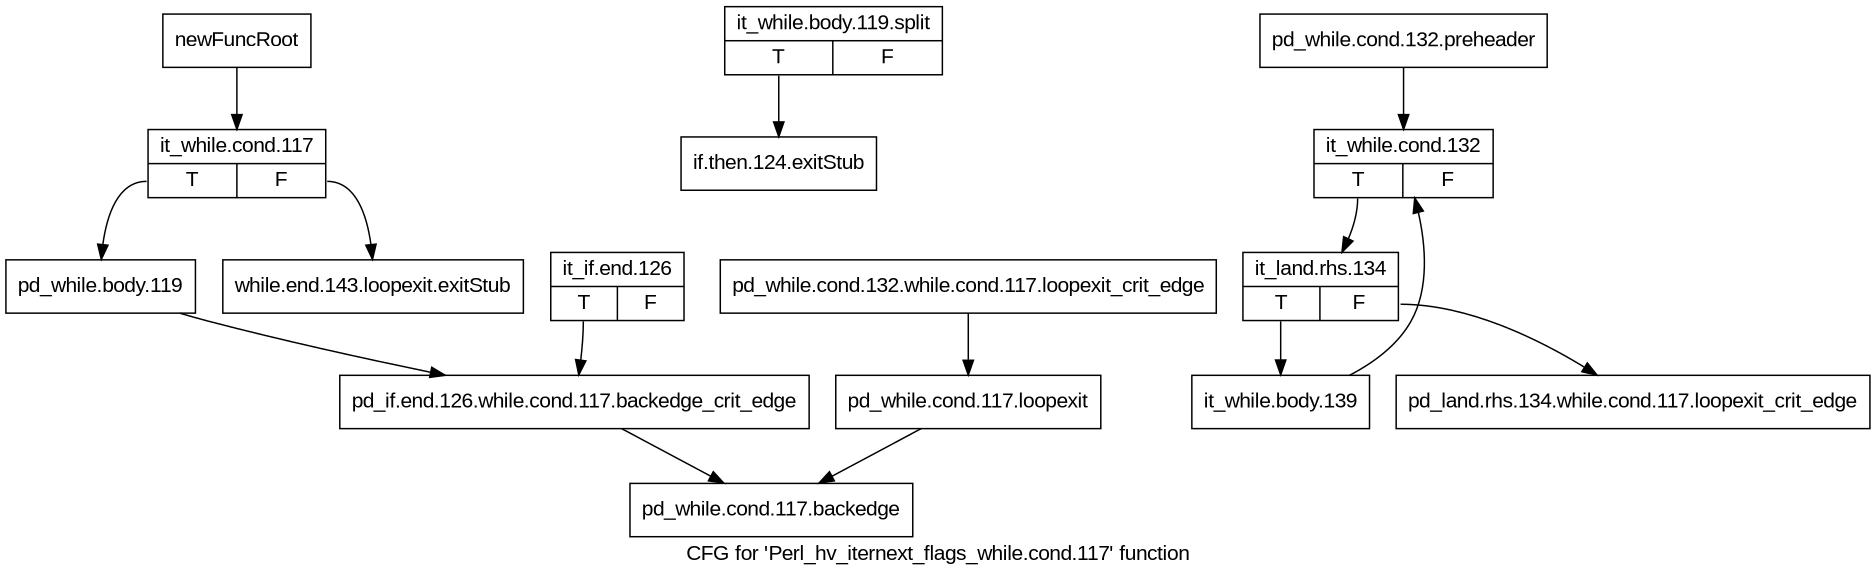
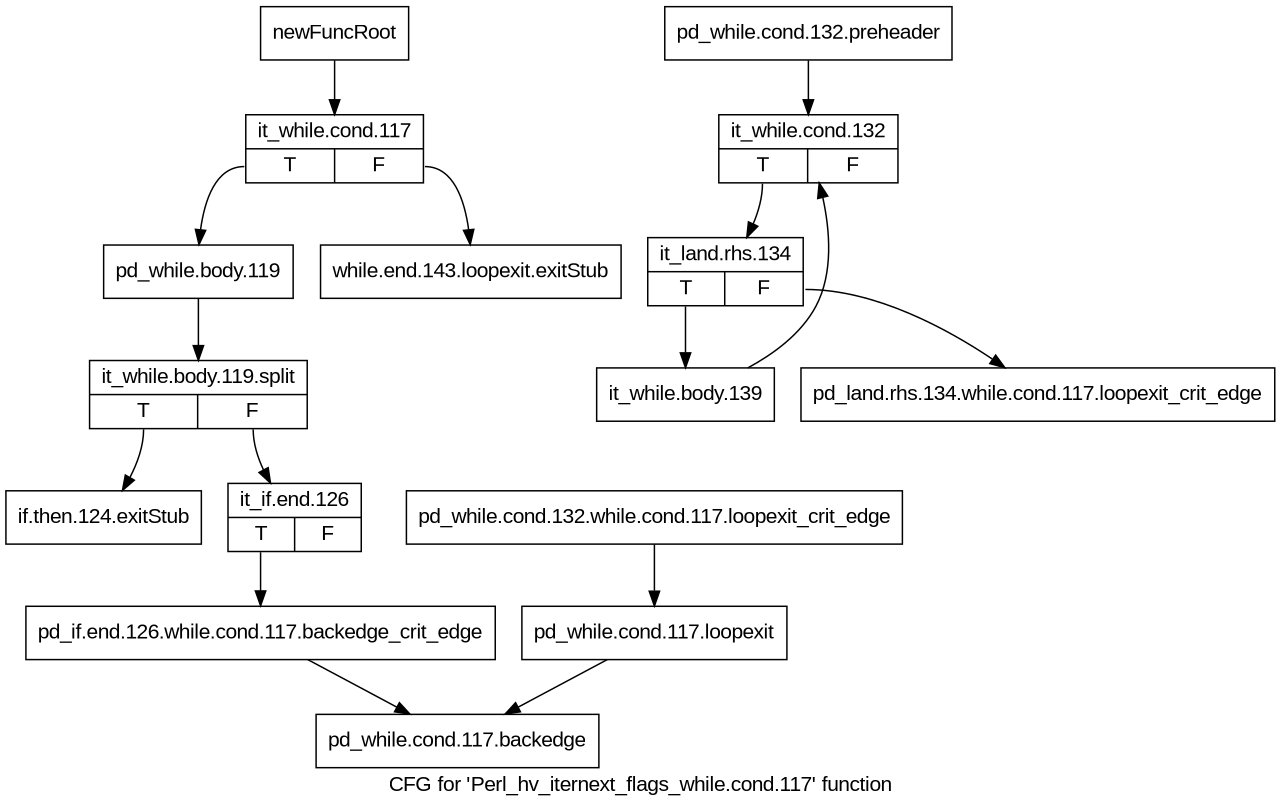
(305, 345) -> (198, 322)
none -> (256, 450)
